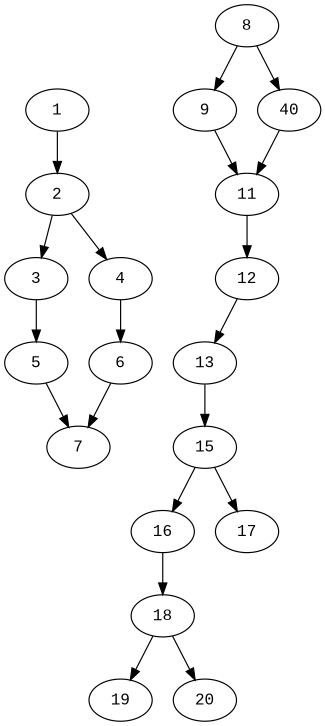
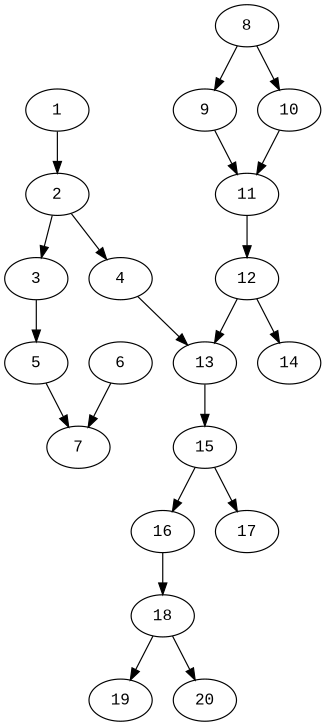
(289, 110) -> (289, 110)
(121, 315) -> (158, 317)
none -> (289, 363)
